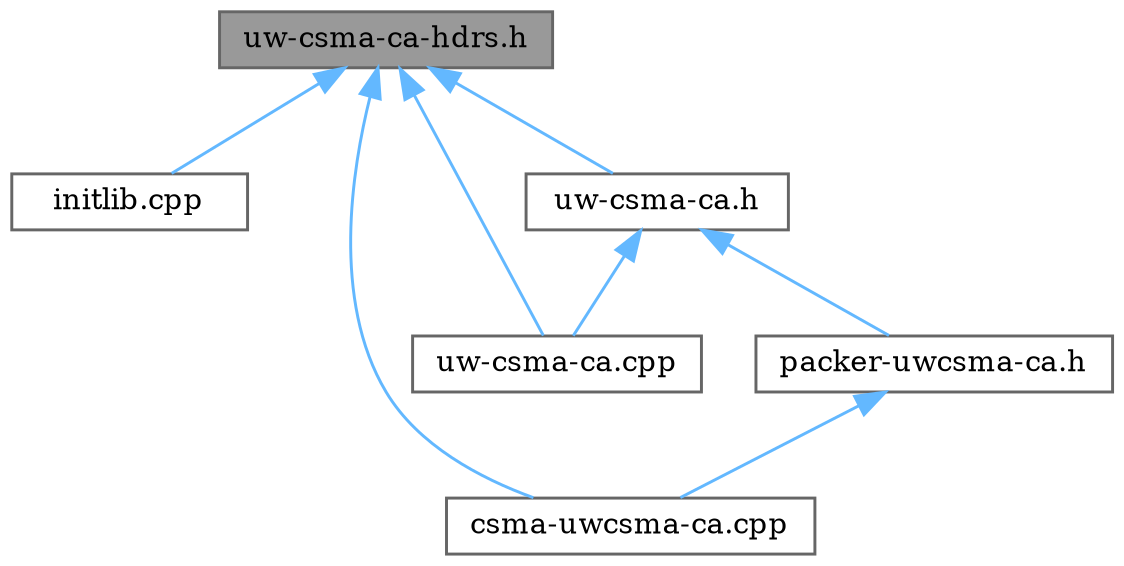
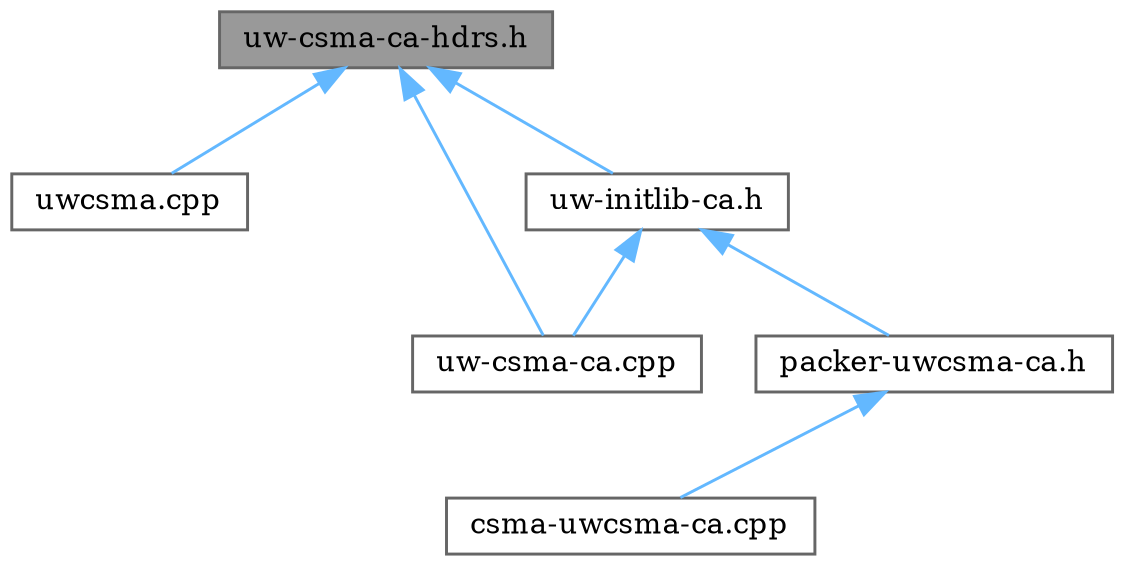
(130, 202) -> (130, 202)
(657, 202) -> (657, 202)
(364, 338) -> none
